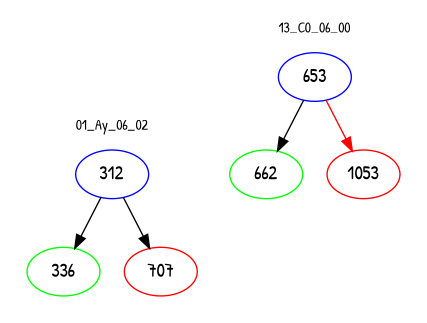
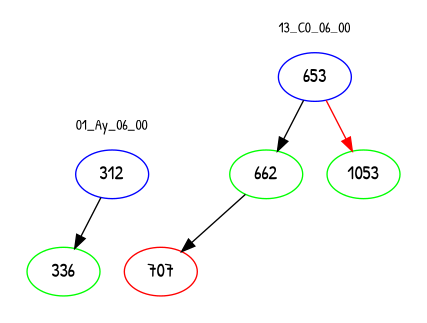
(112, 126) -> (112, 126)
(364, 174) -> (364, 174)
(133, 217) -> (219, 218)
